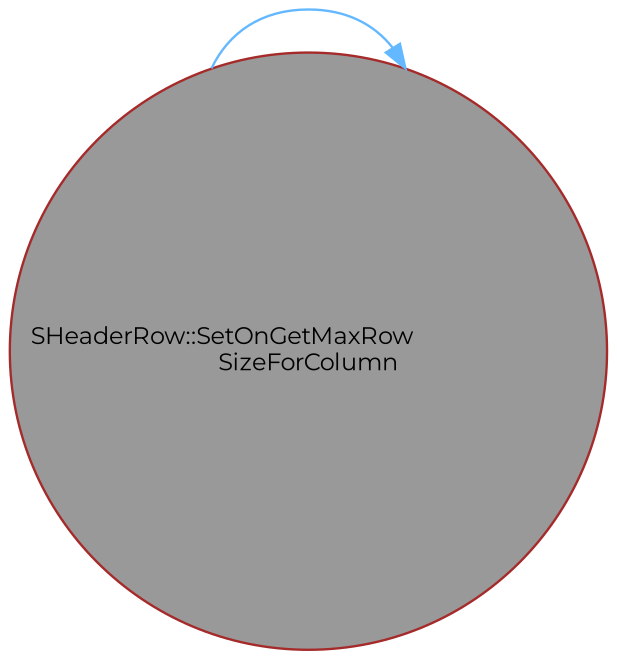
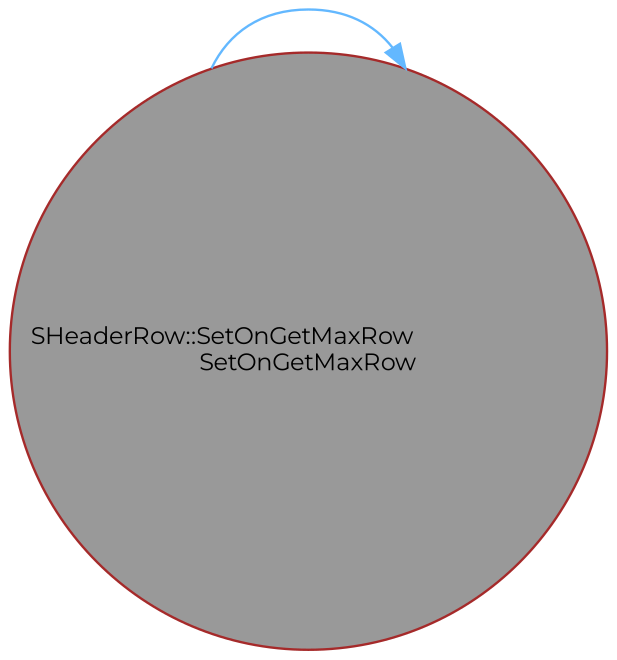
(308, 351) -> (308, 351)
